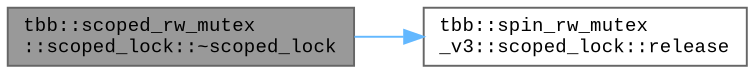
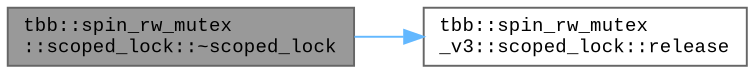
(181, 37) -> (181, 37)
